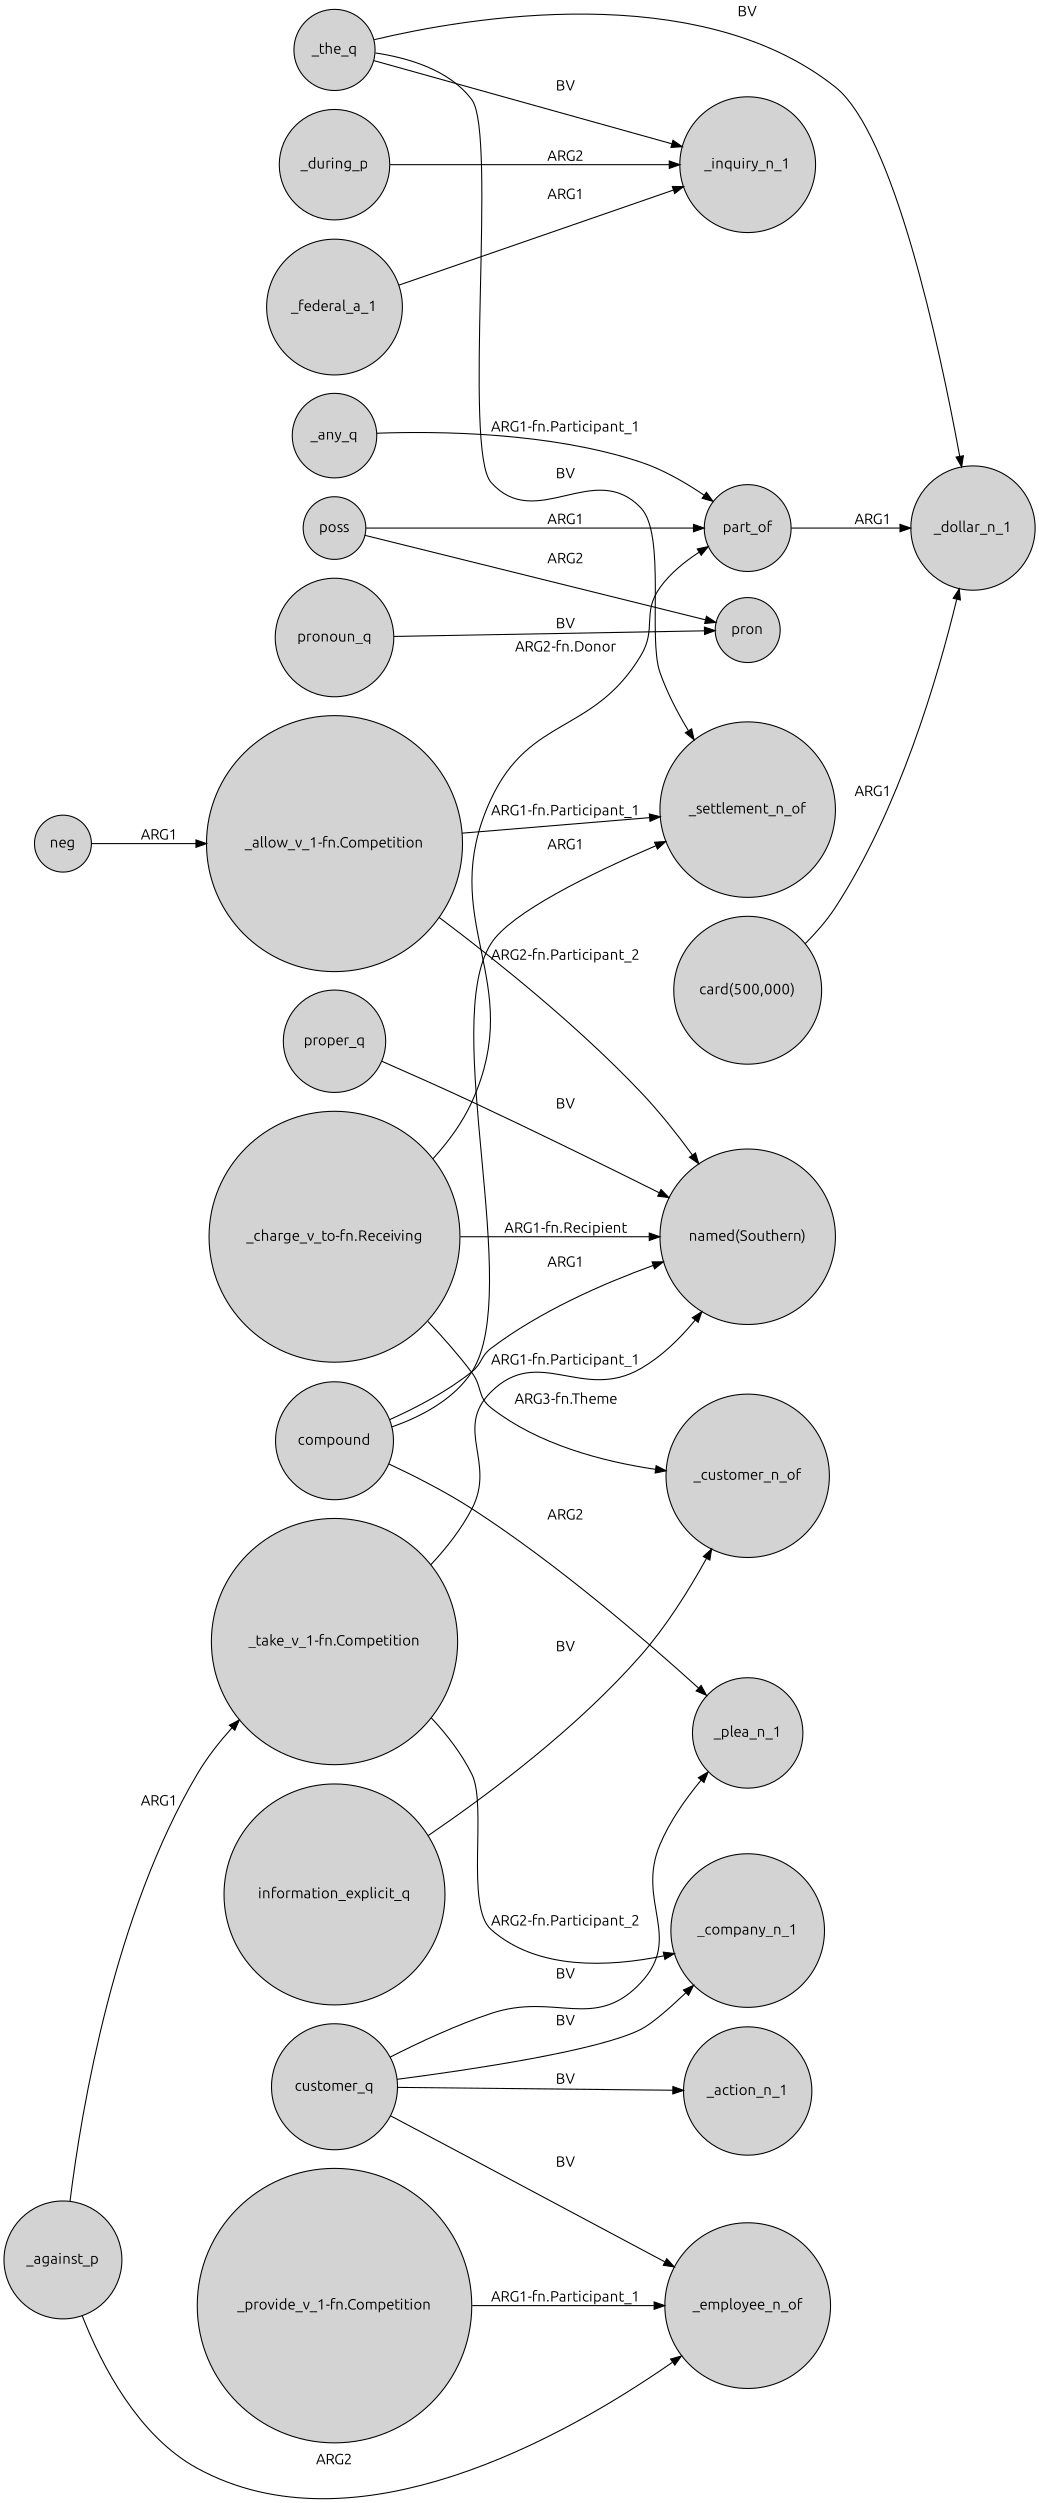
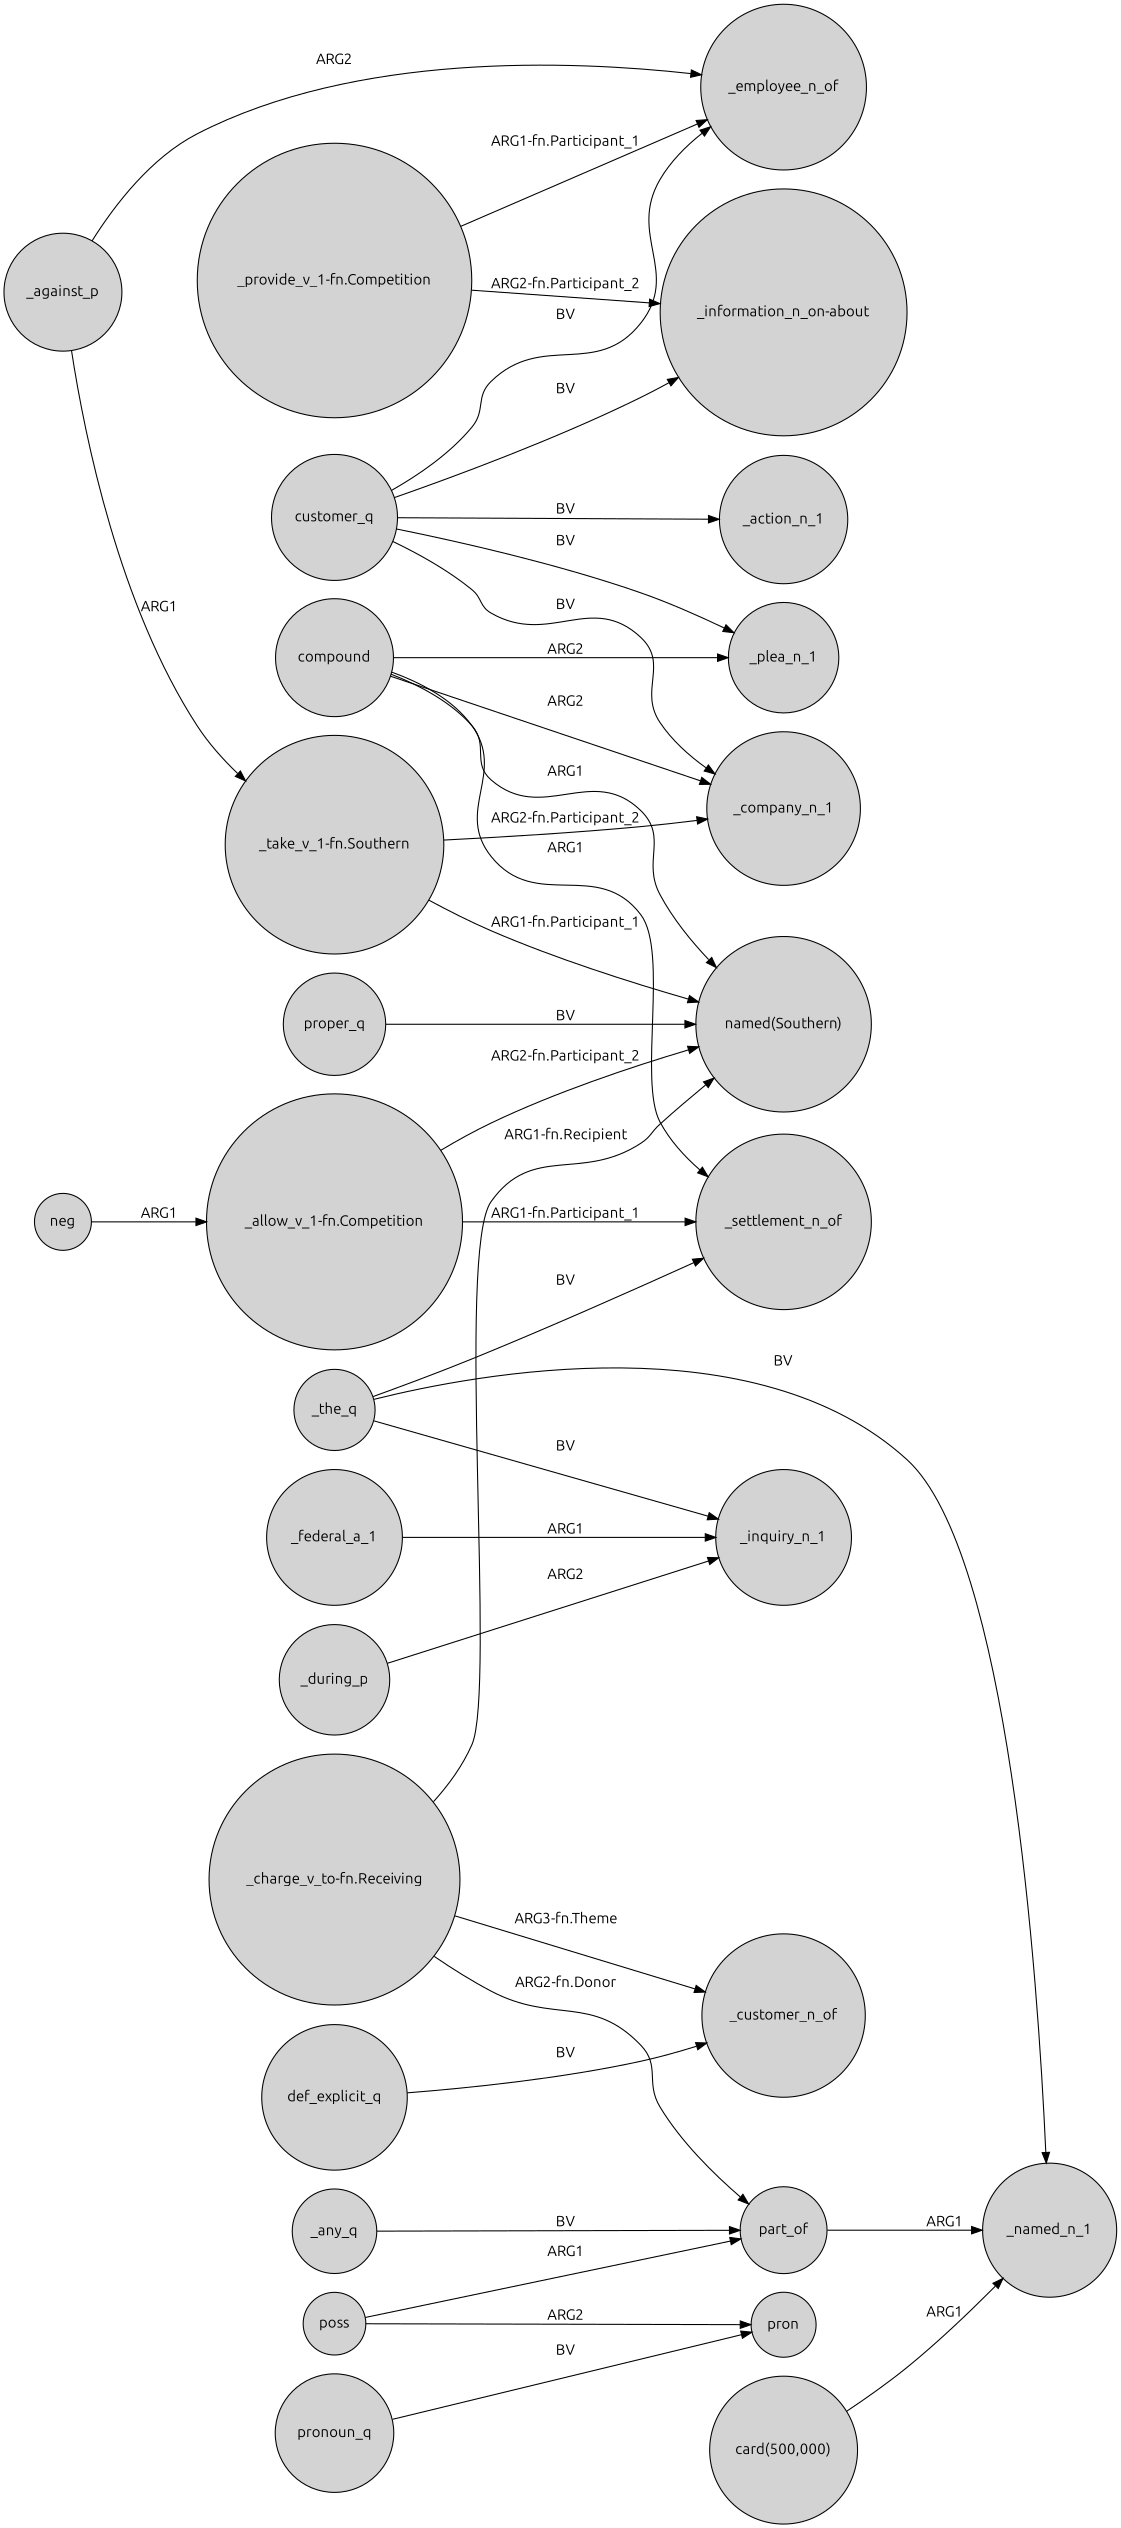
none -> (784, 312)
(566, 428) -> (566, 2222)
(973, 528) -> (1050, 2230)
none -> (545, 728)
(335, 1642) -> (335, 845)
(335, 1894) -> (335, 2097)
